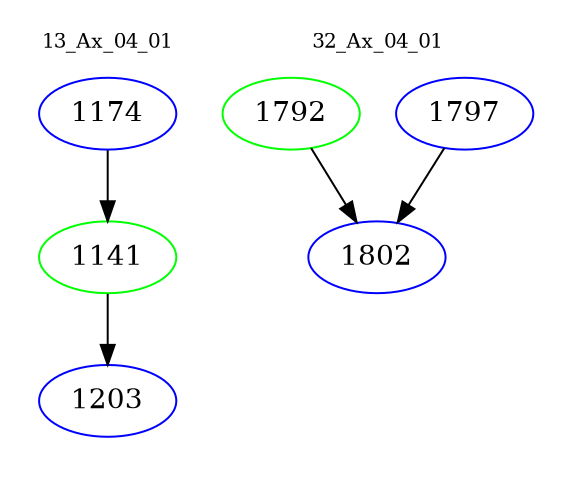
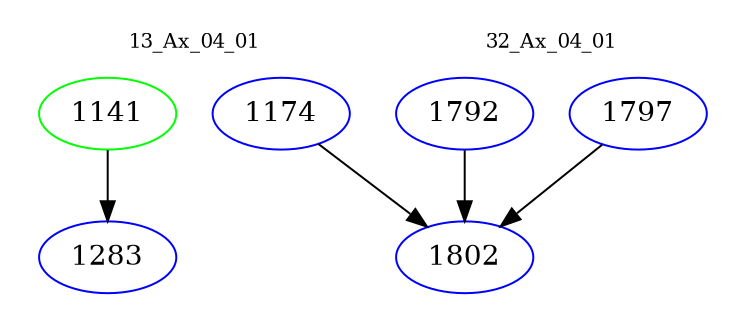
(291, 114) -> (465, 114)
(108, 176) -> (353, 170)
(108, 401) -> (108, 257)
